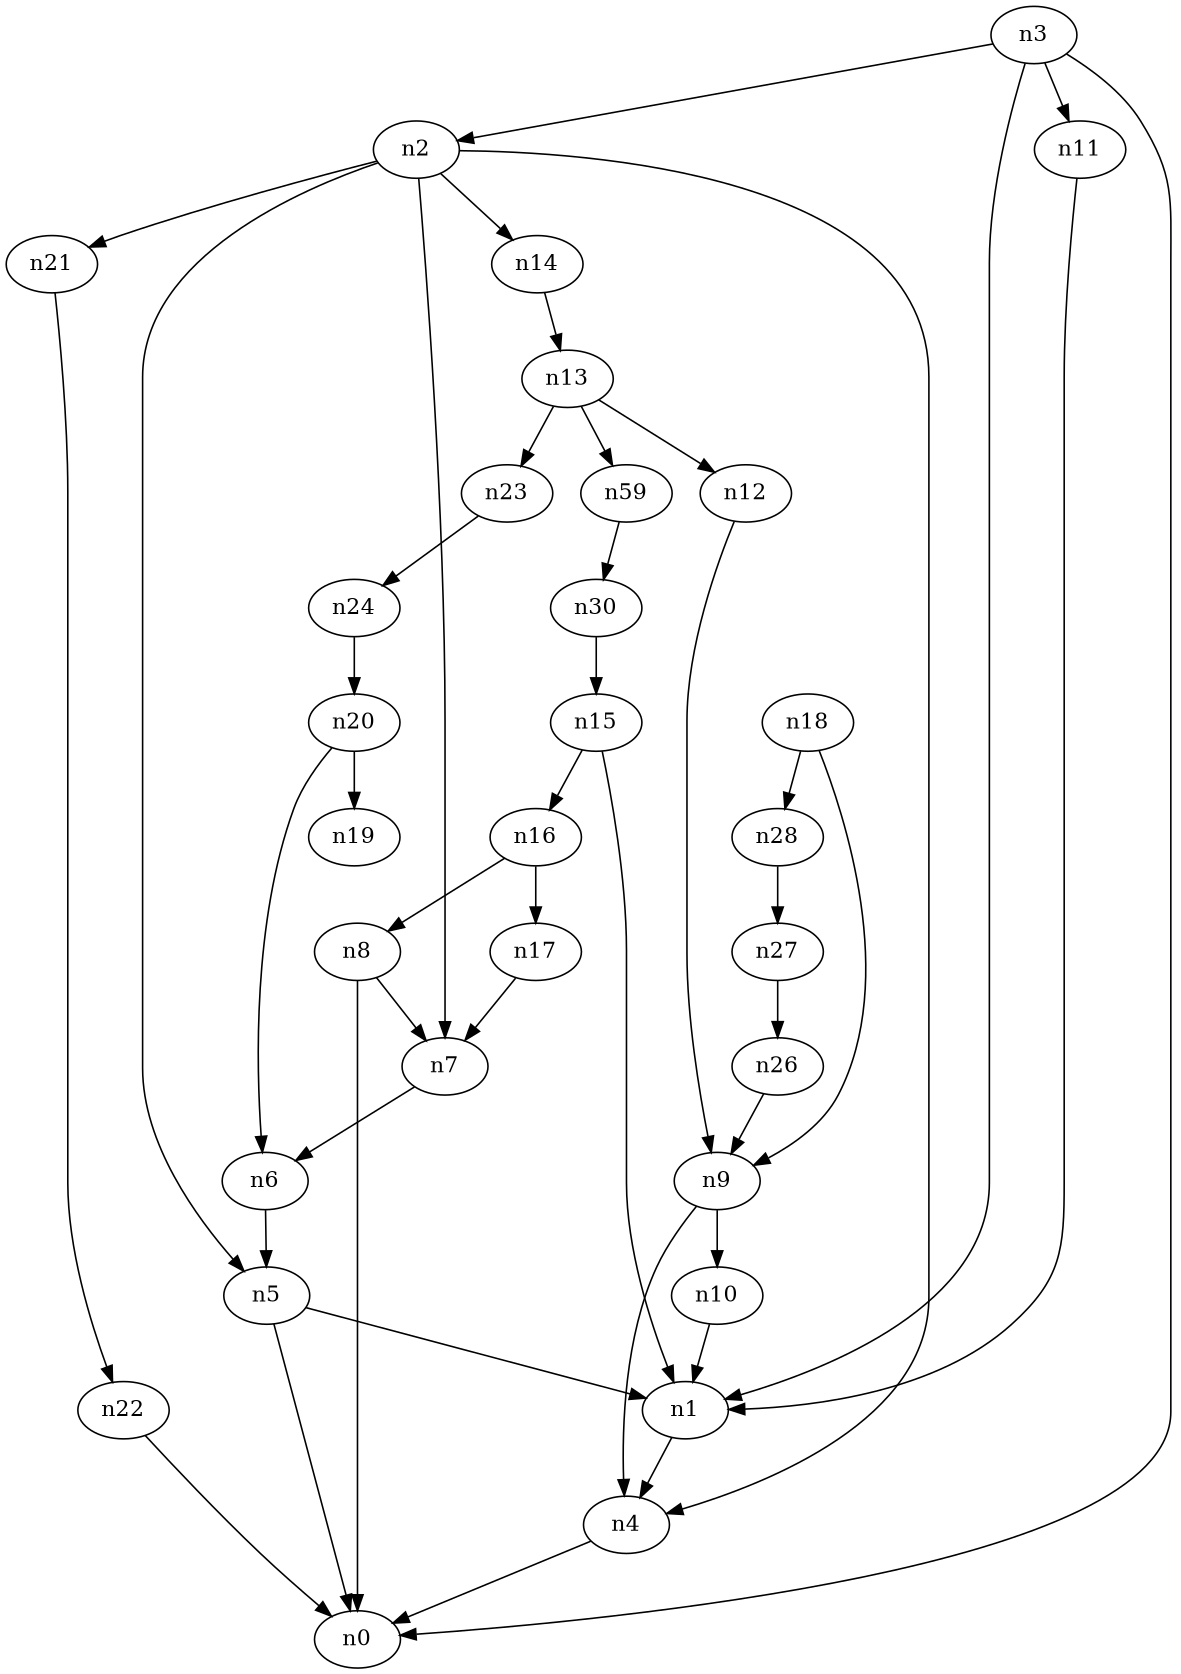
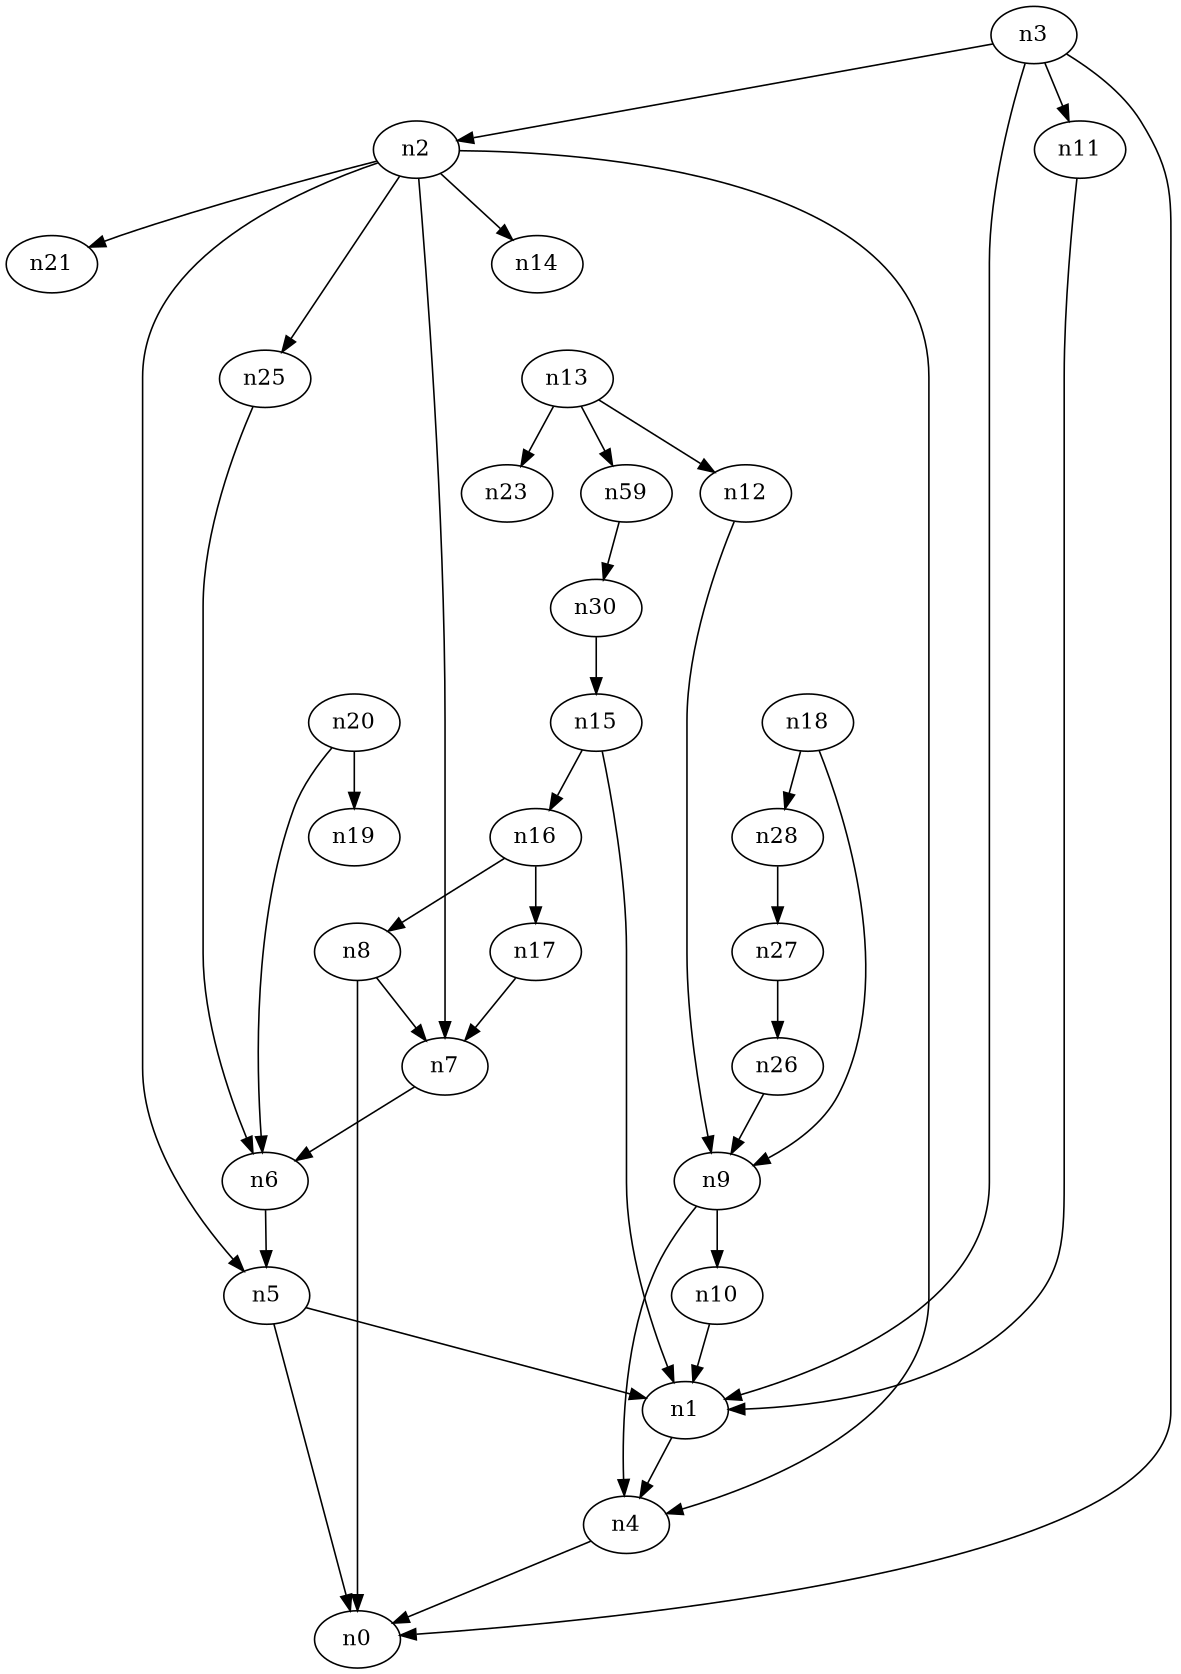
(550, 314) -> none
none -> (265, 379)
(354, 608) -> none
(124, 1410) -> none
